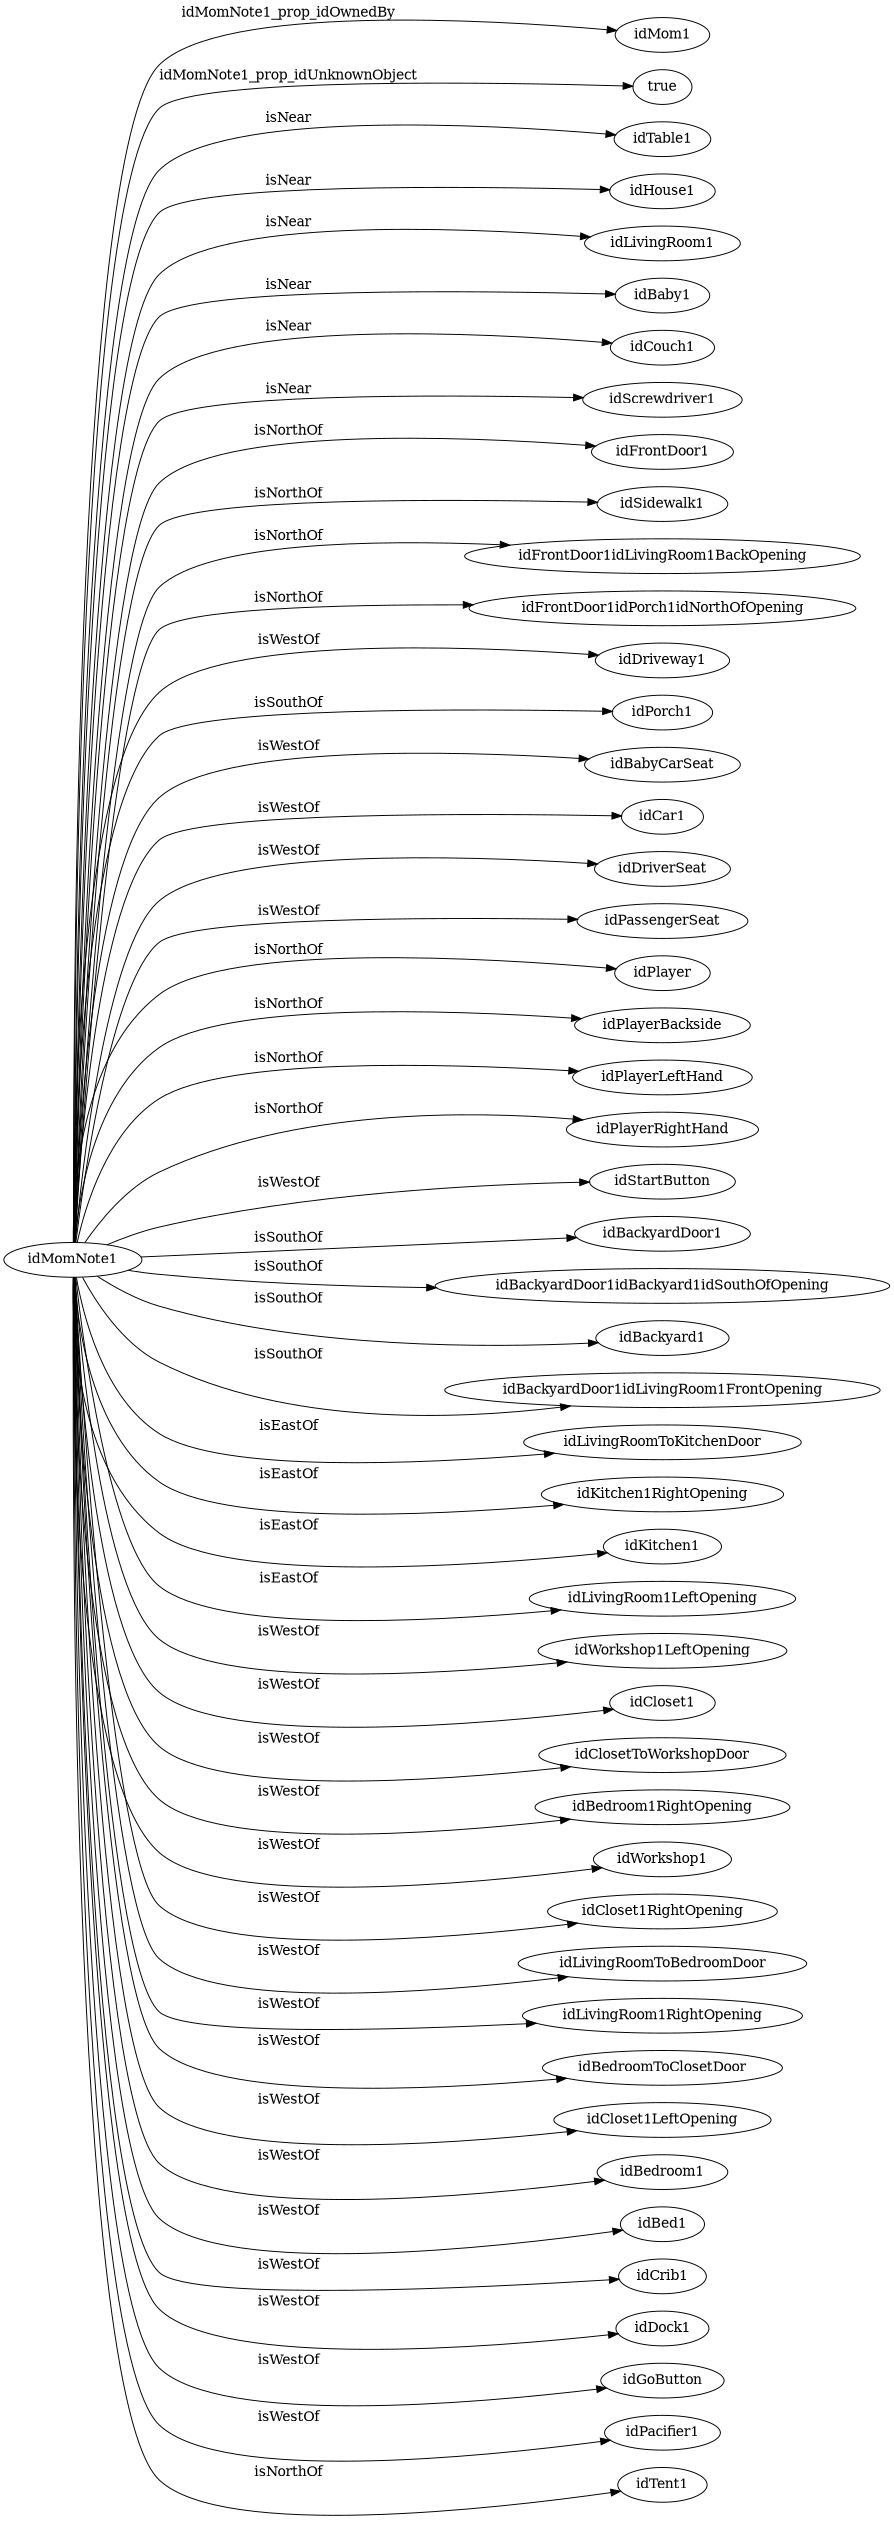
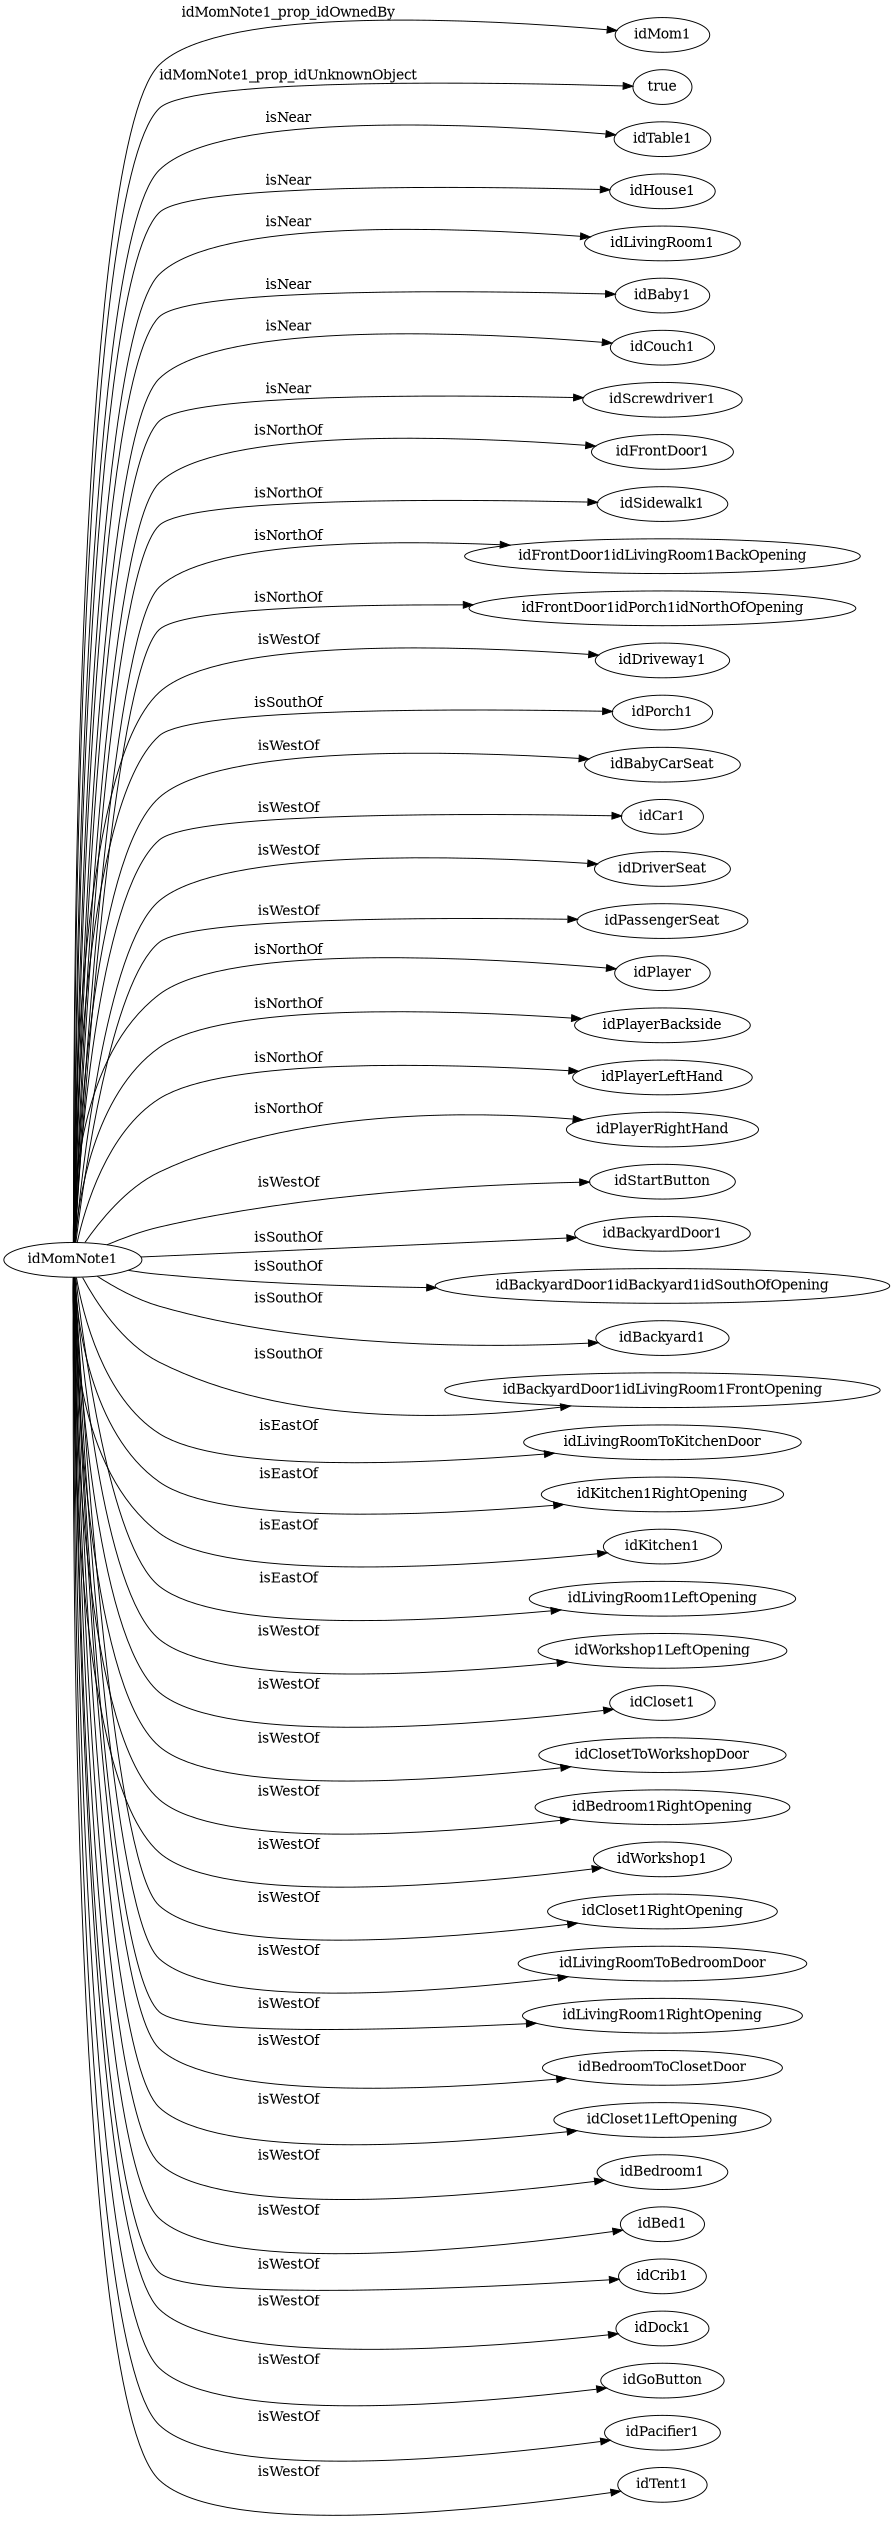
(289, 2473) -> (289, 2473)
